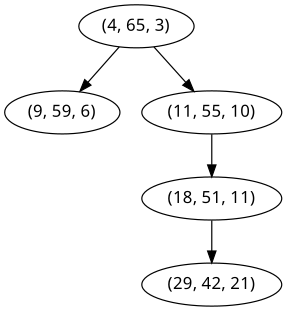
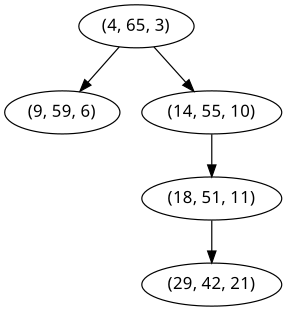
(212, 112) -> (212, 112)
